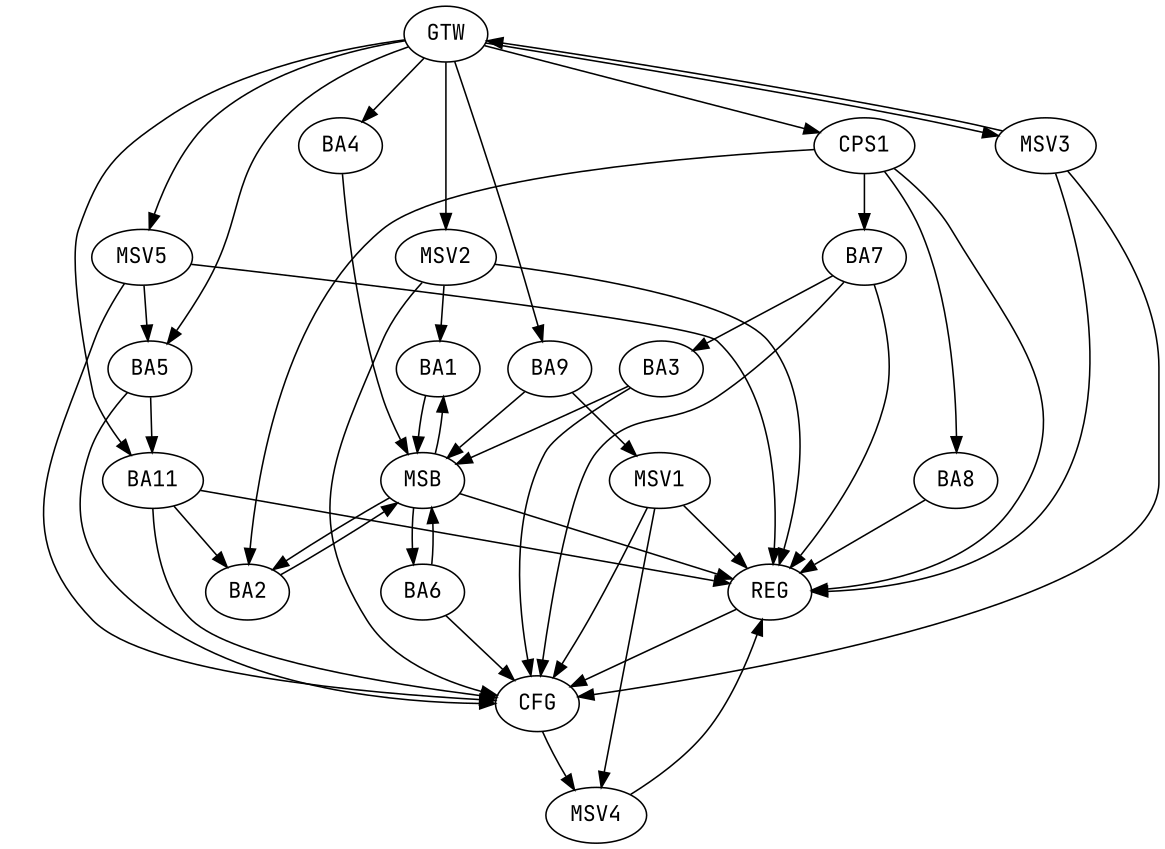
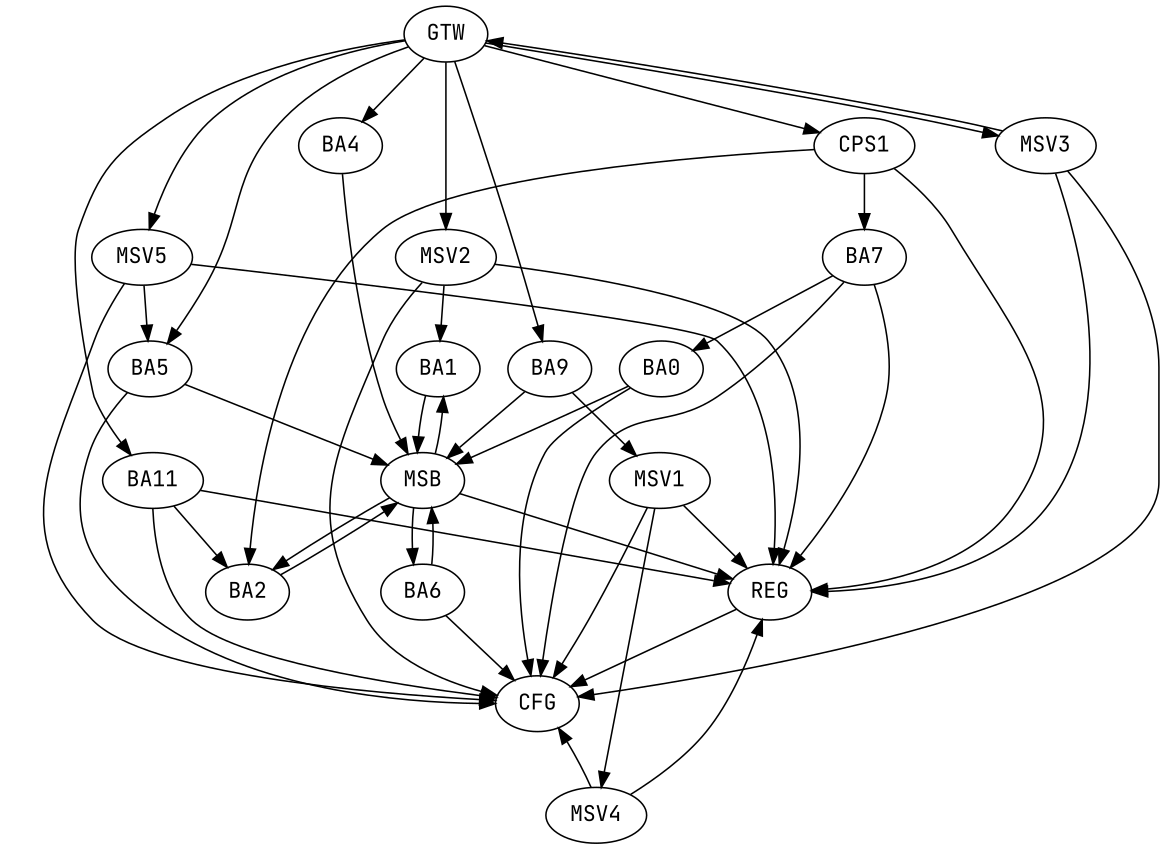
(661, 369) -> (661, 369)
(151, 417) -> (284, 424)
(956, 480) -> none
(554, 754) -> (580, 764)
